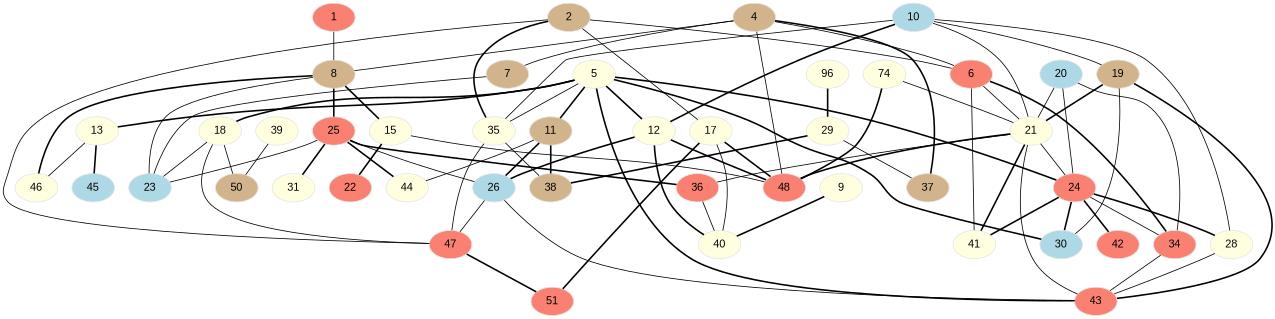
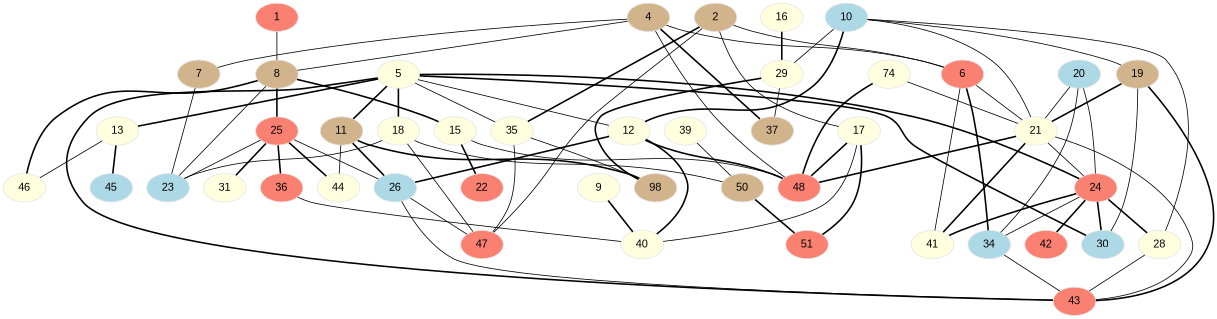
(687, 43) -> (807, 52)
(828, 74) -> (782, 17)
(624, 103) -> (513, 103)
(856, 156) -> none
(551, 188) -> (656, 188)
(1175, 245) -> (989, 245)
(501, 273) -> (775, 216)
